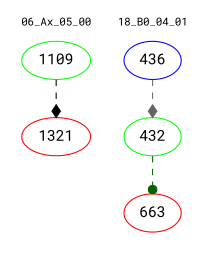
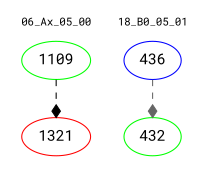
(153, 23) -> (153, 23)
(153, 213) -> none
